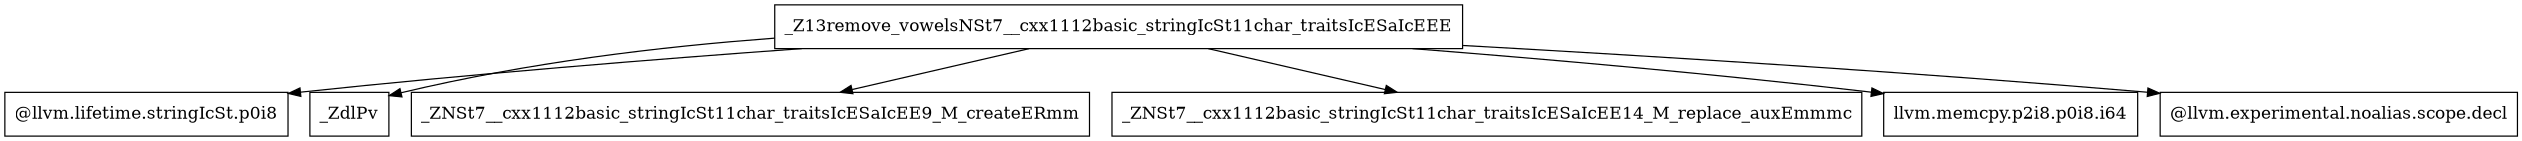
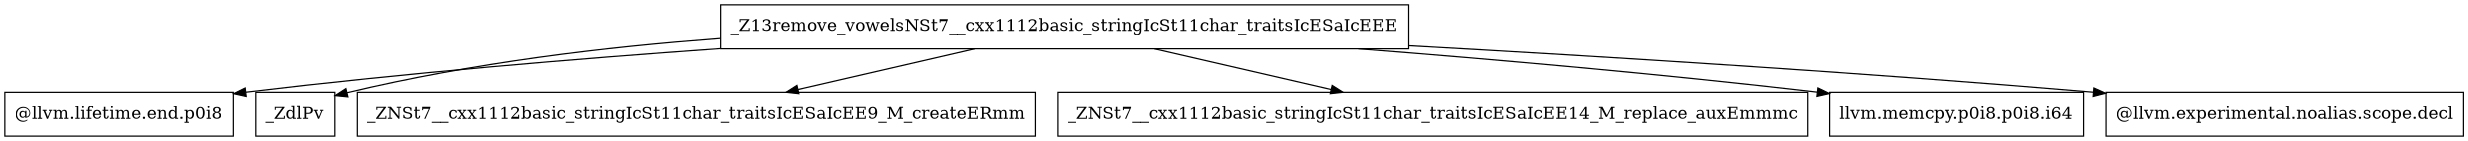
(146, 114) -> (119, 114)
(2011, 114) -> (1957, 114)
